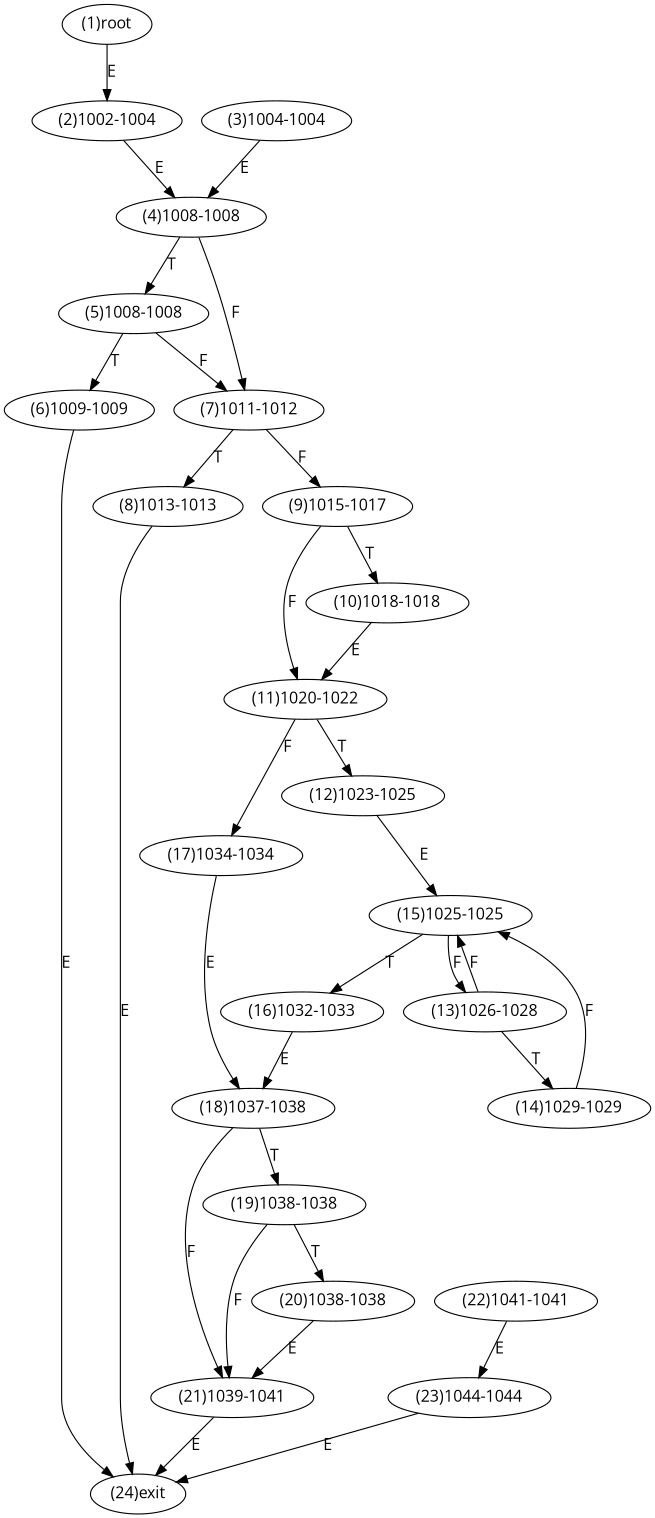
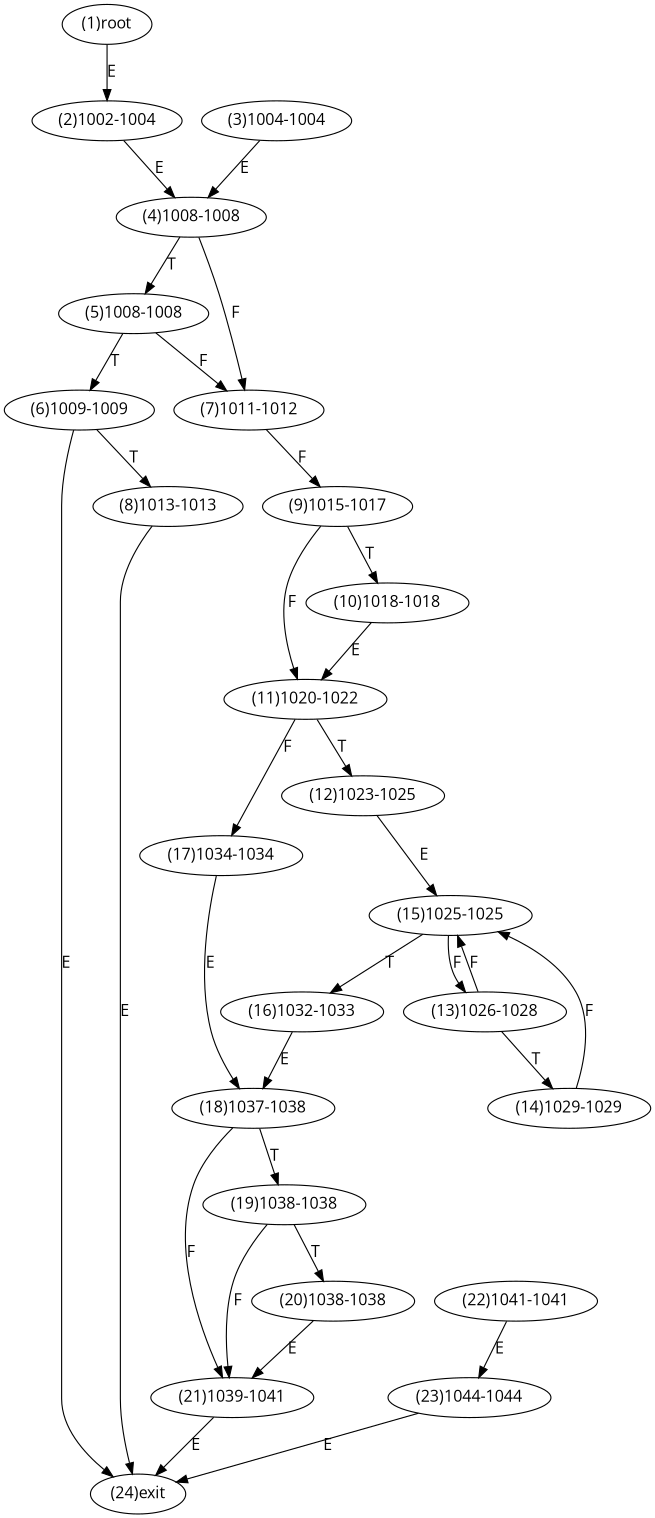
(212, 454) -> (120, 454)
